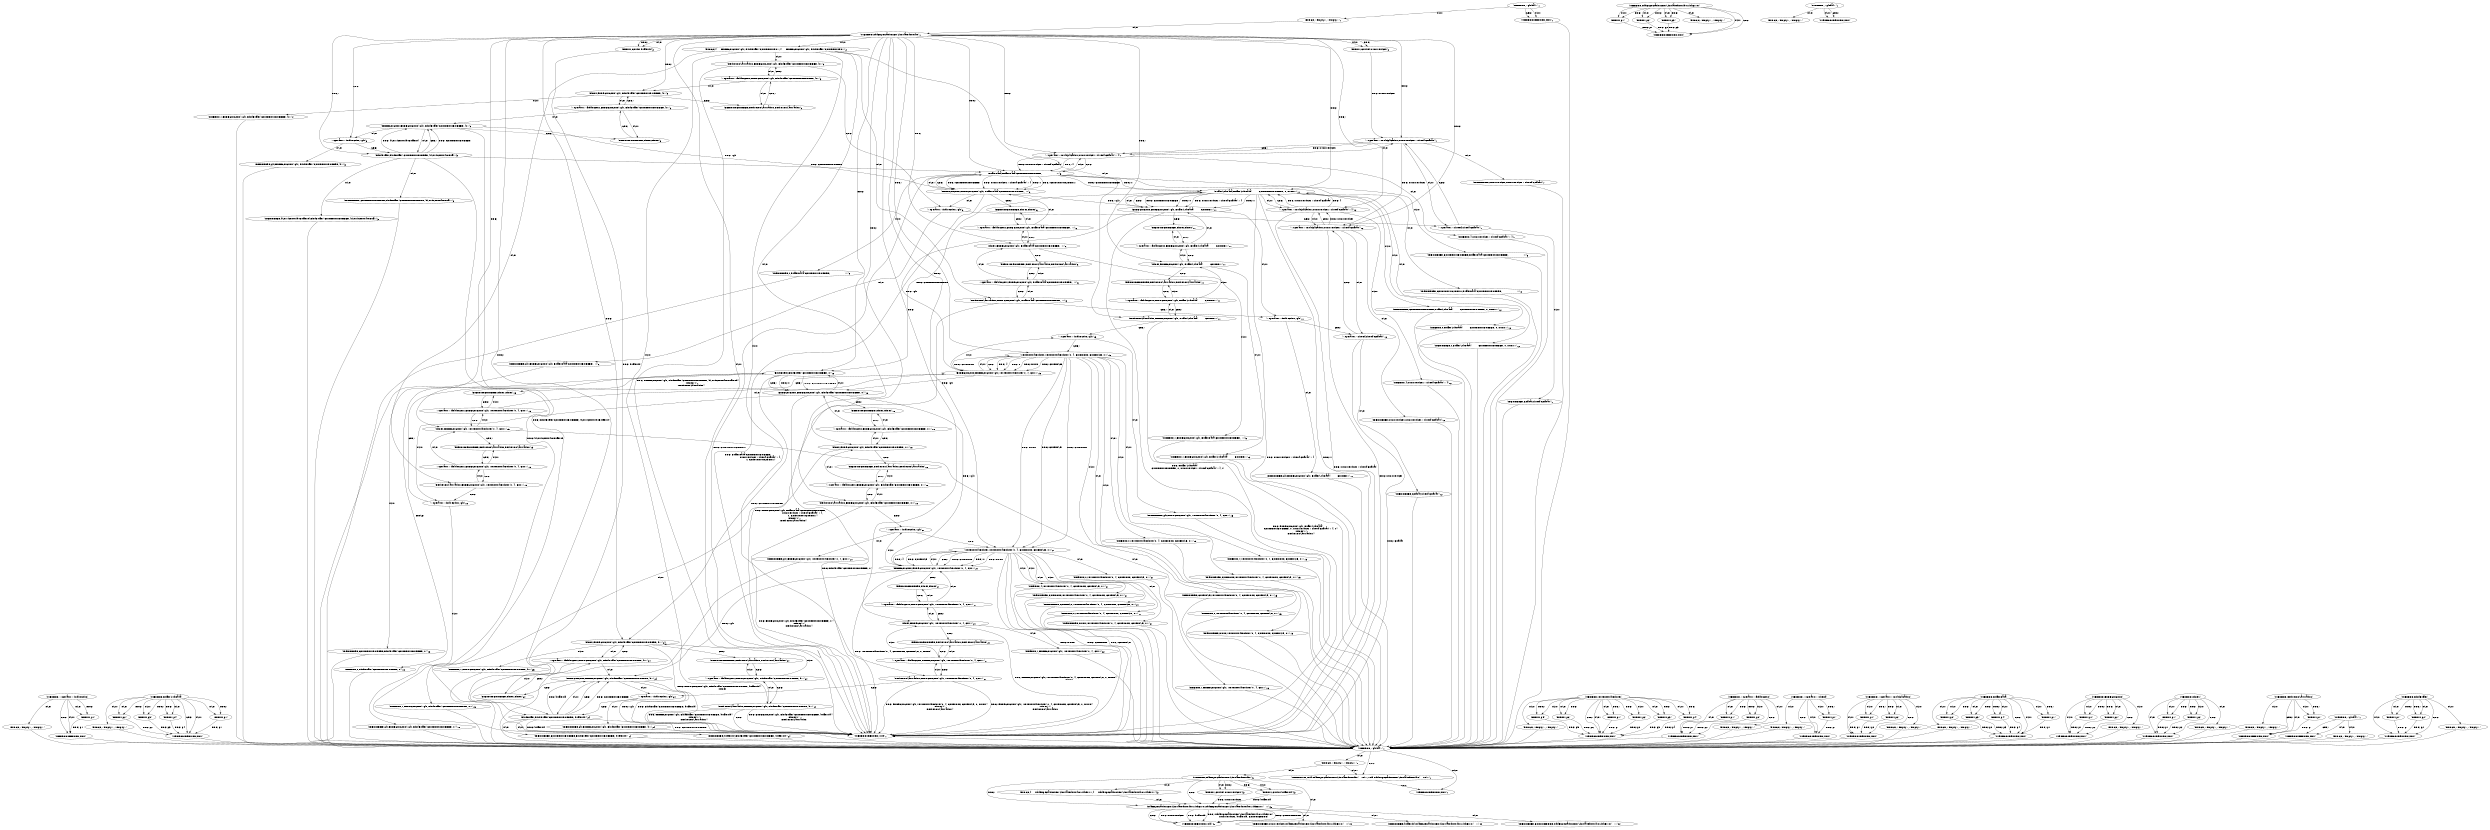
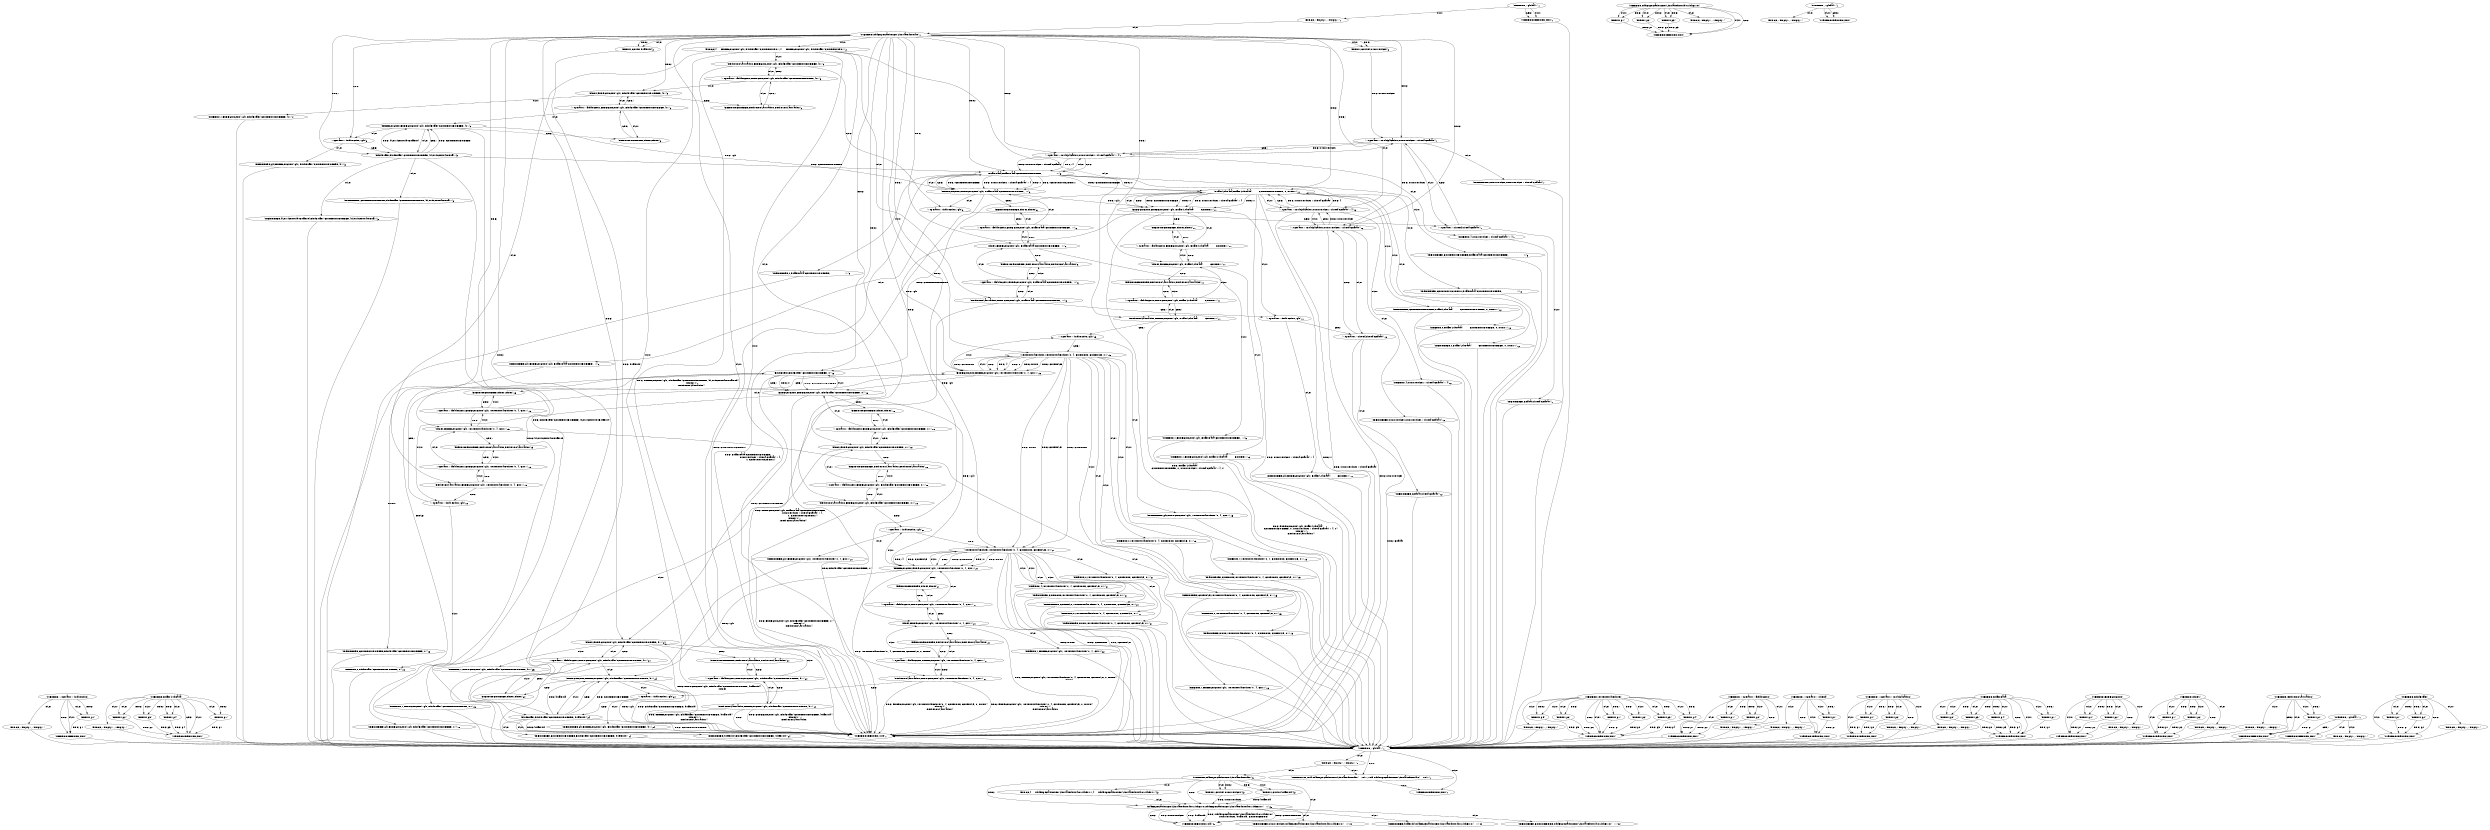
(392, 503) -> (392, 503)
